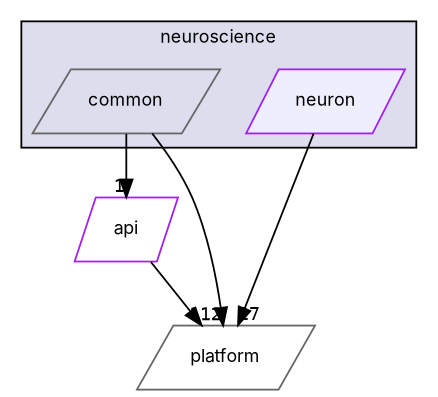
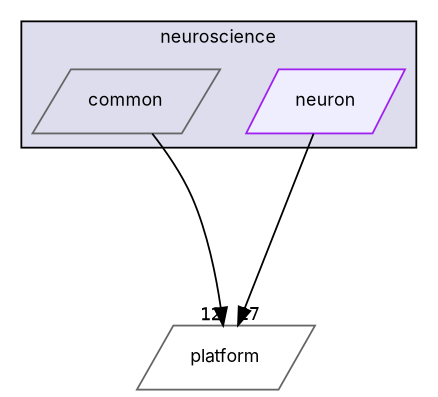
(126, 230) -> none
